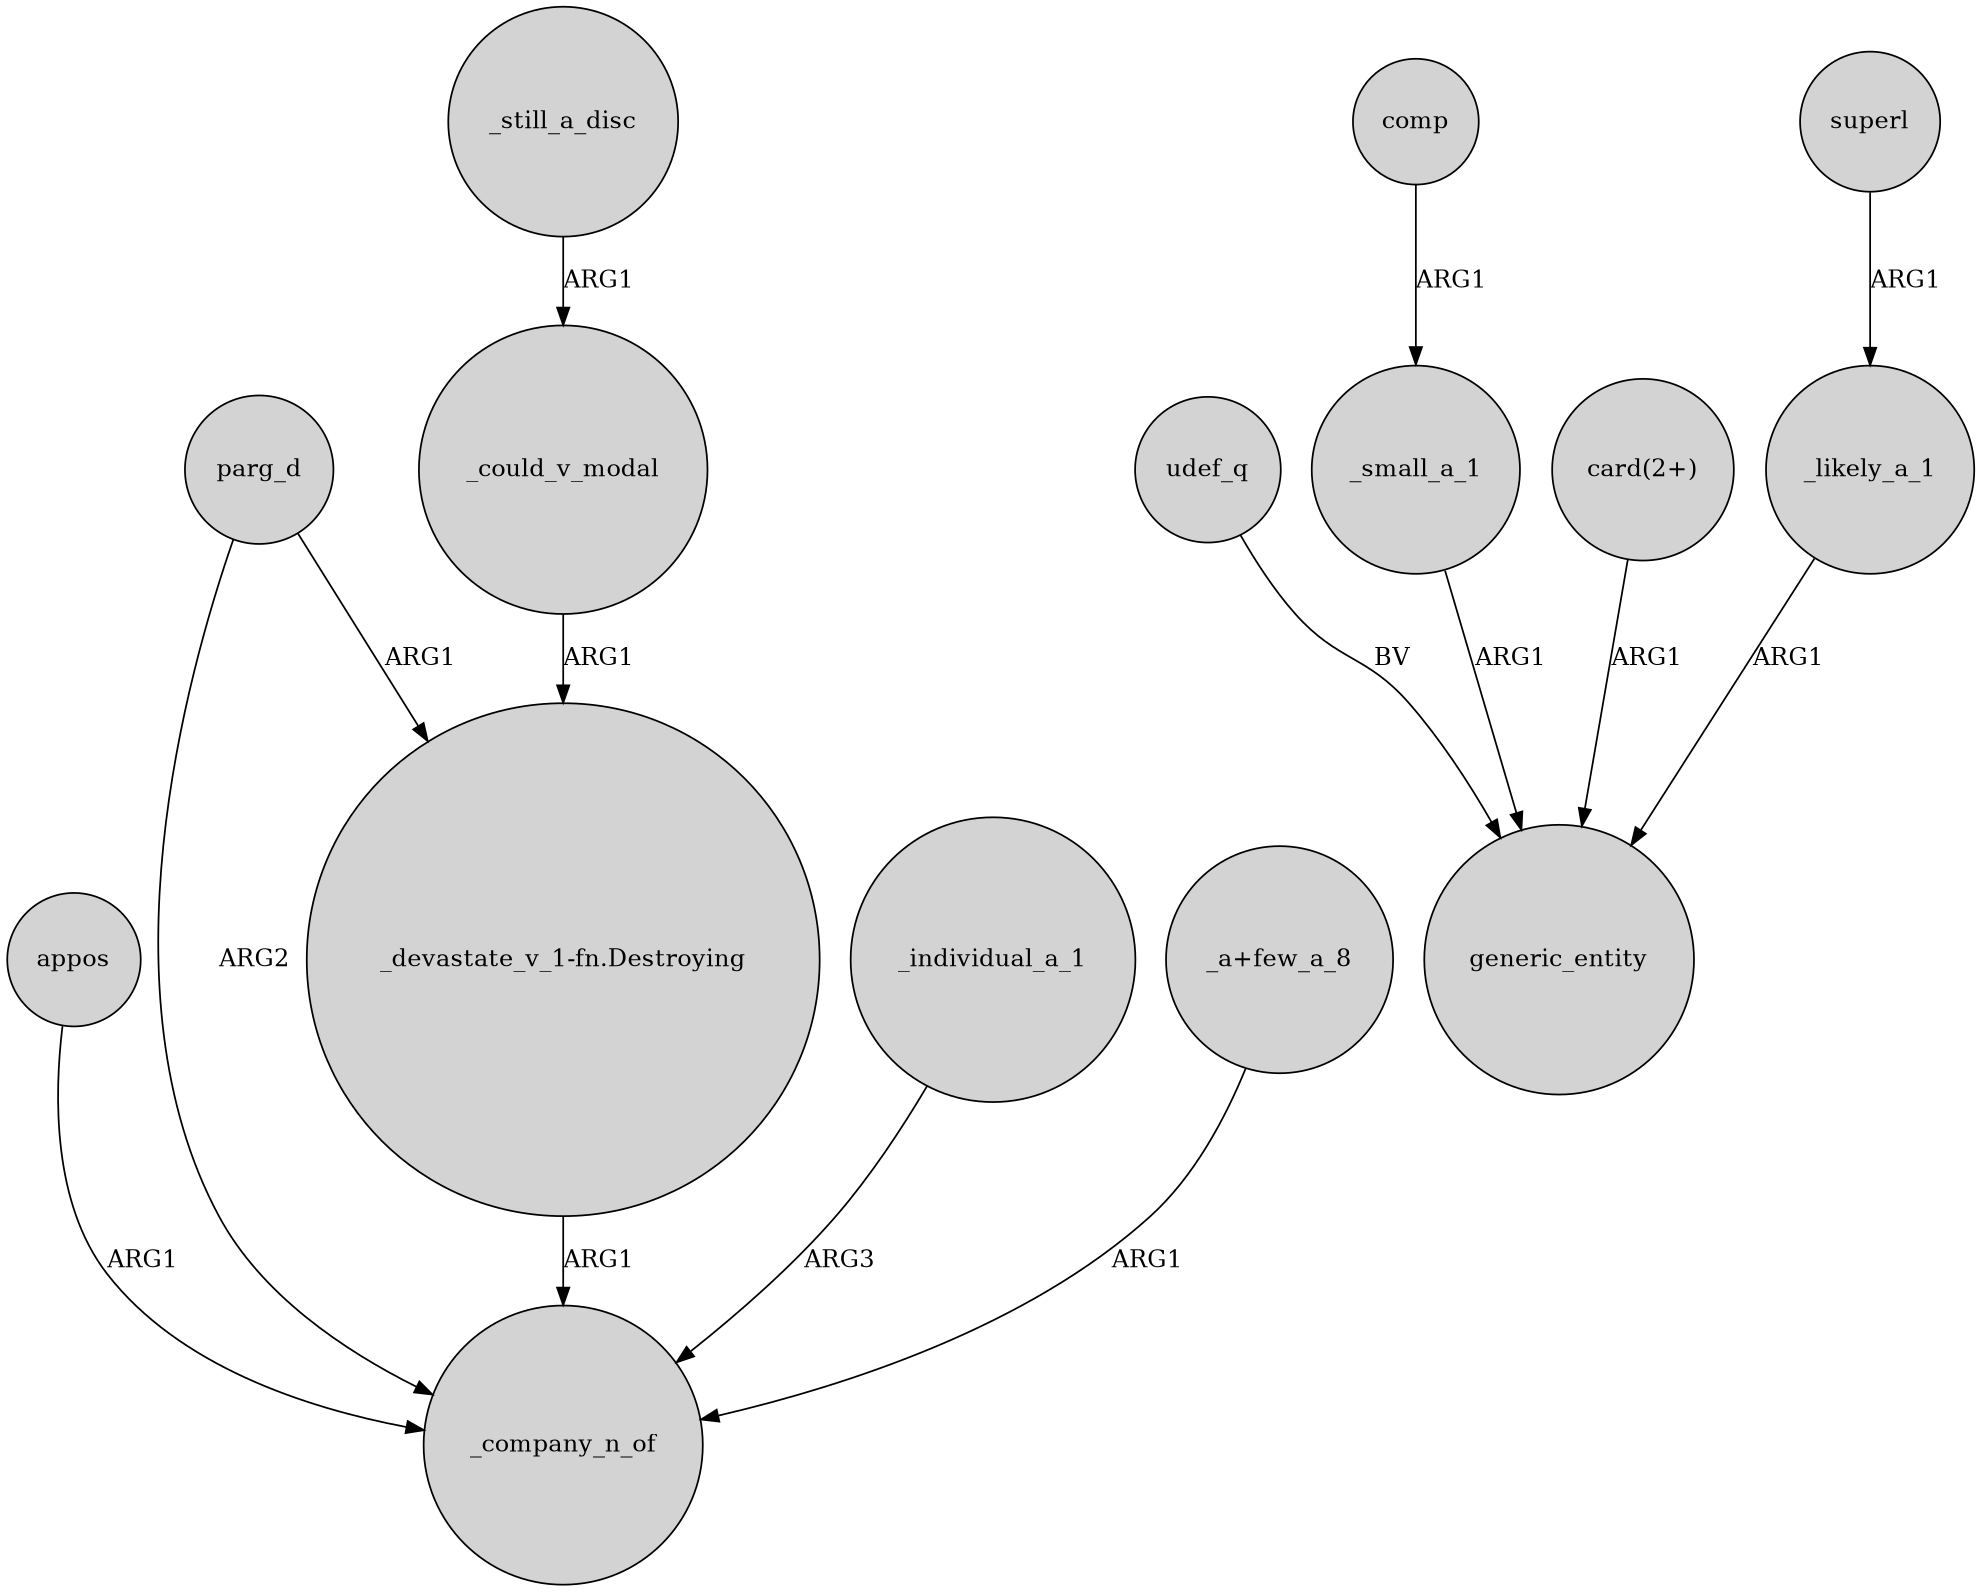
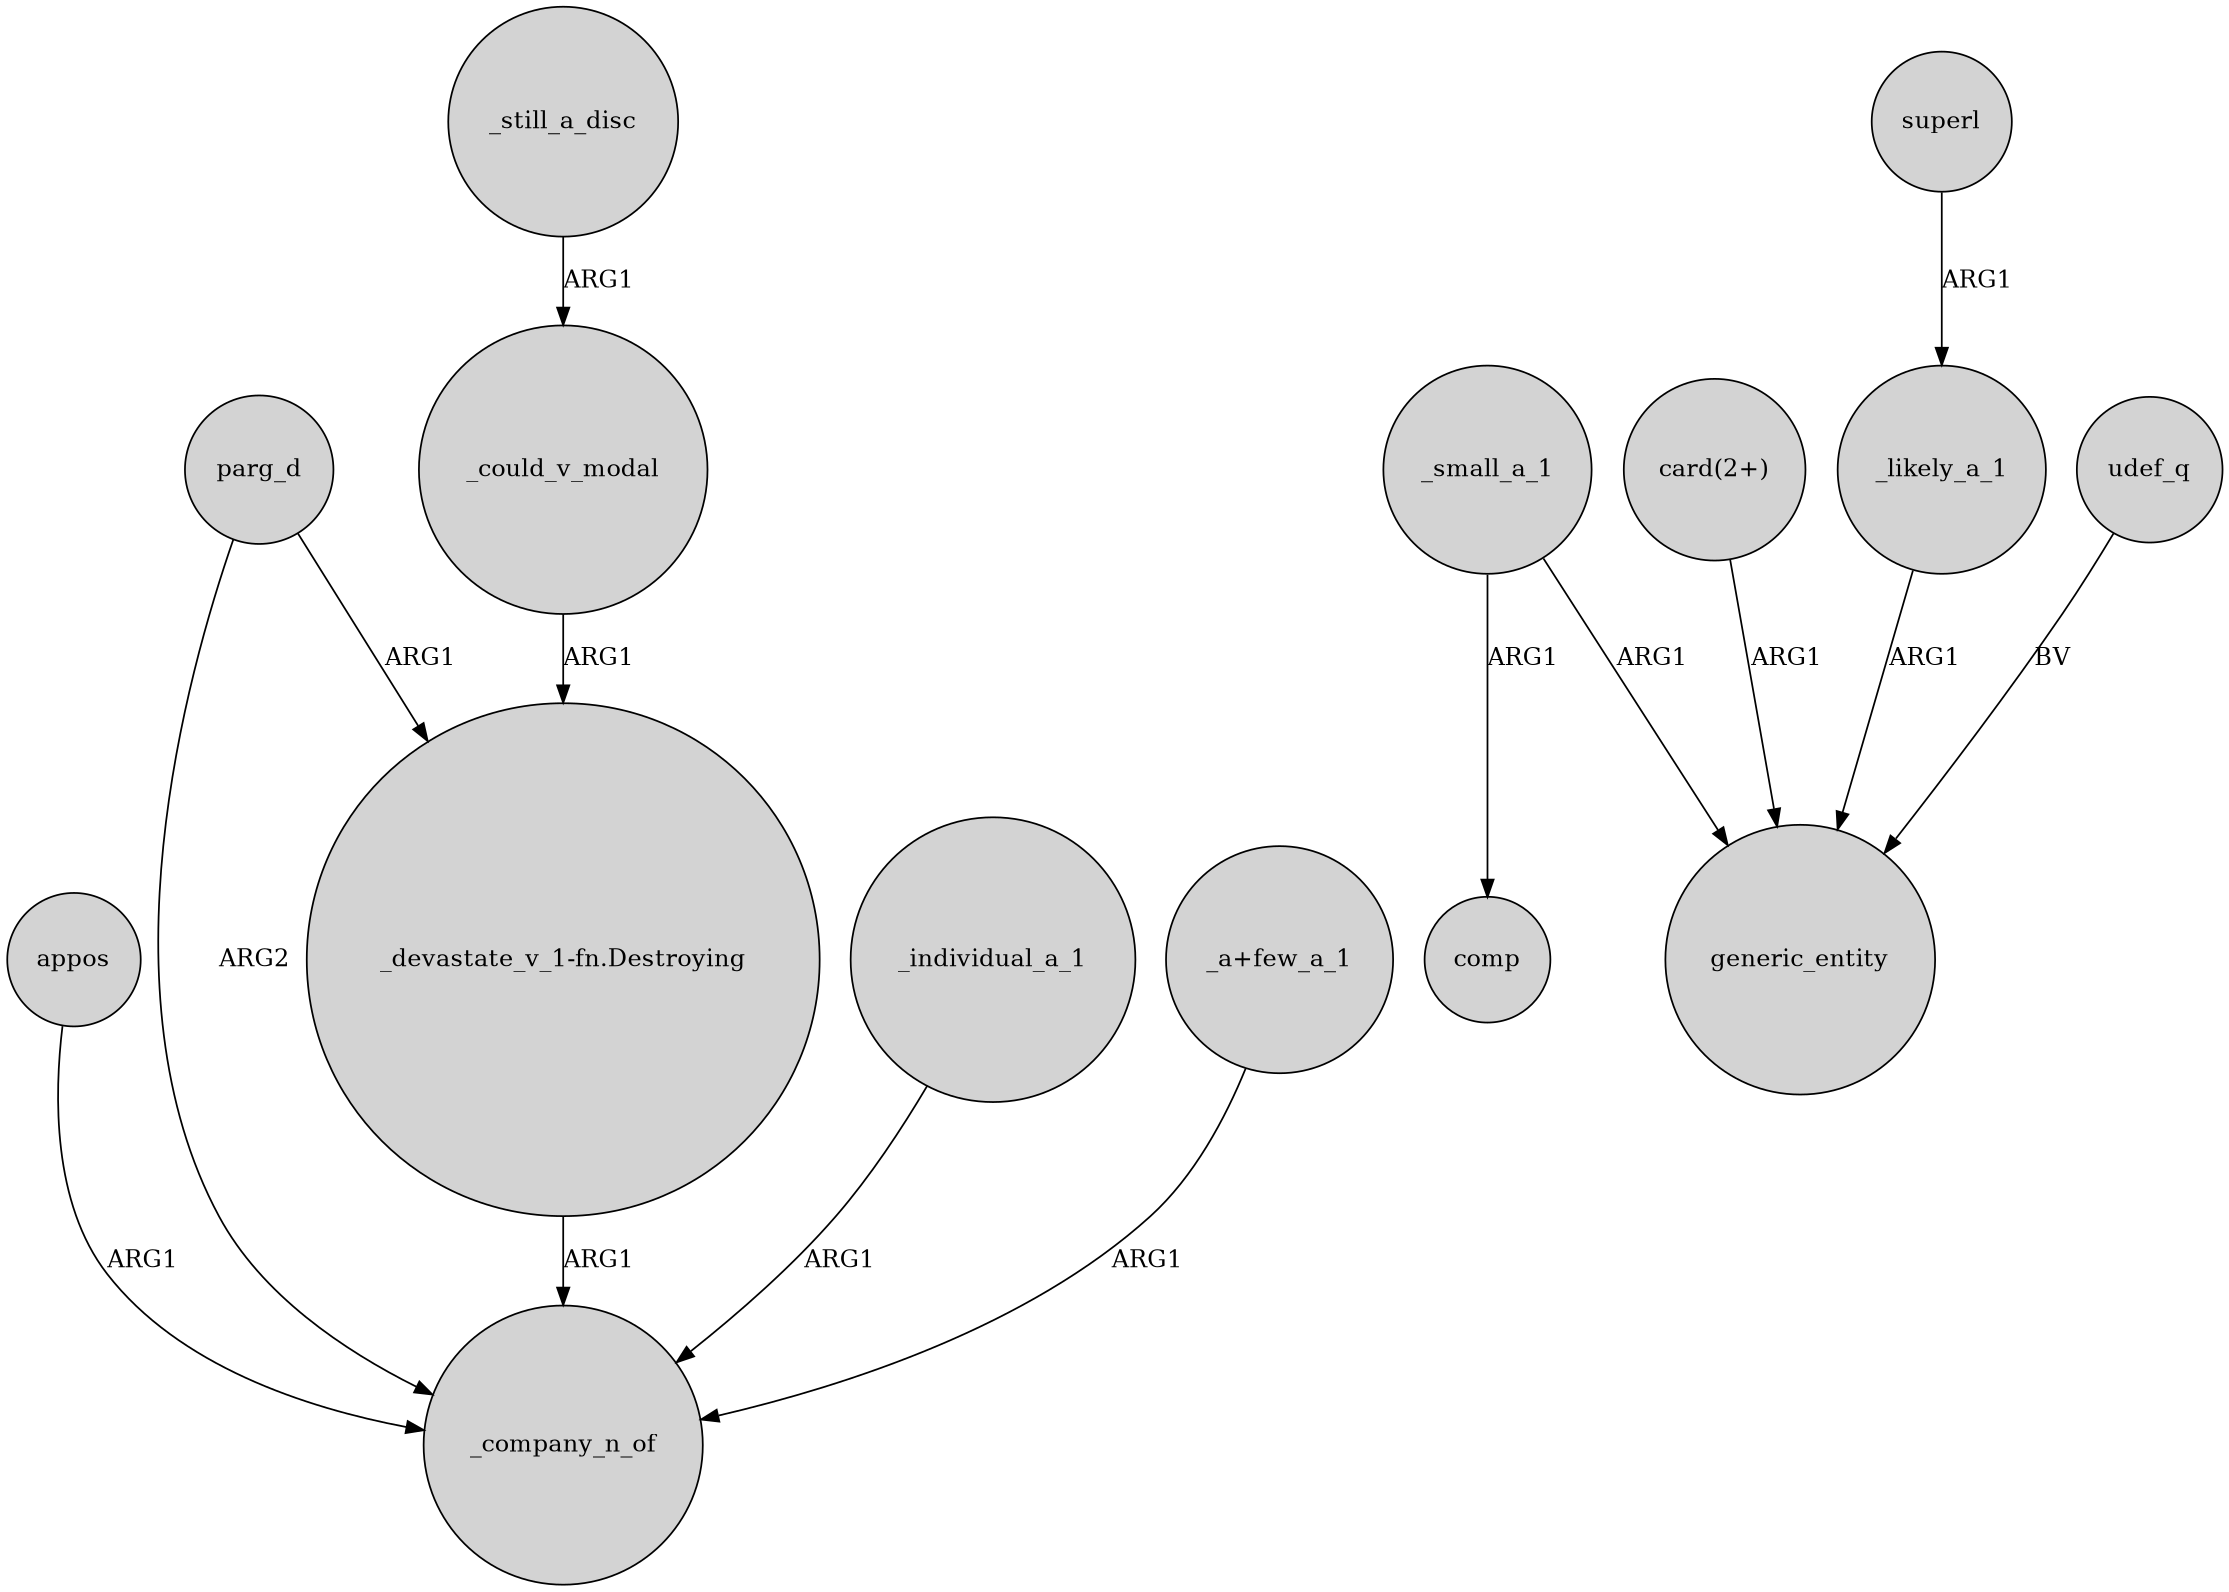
(1416, 266) -> (1487, 727)
(1280, 960) -> (1280, 960)
(840, 1261) -> (840, 1261)
